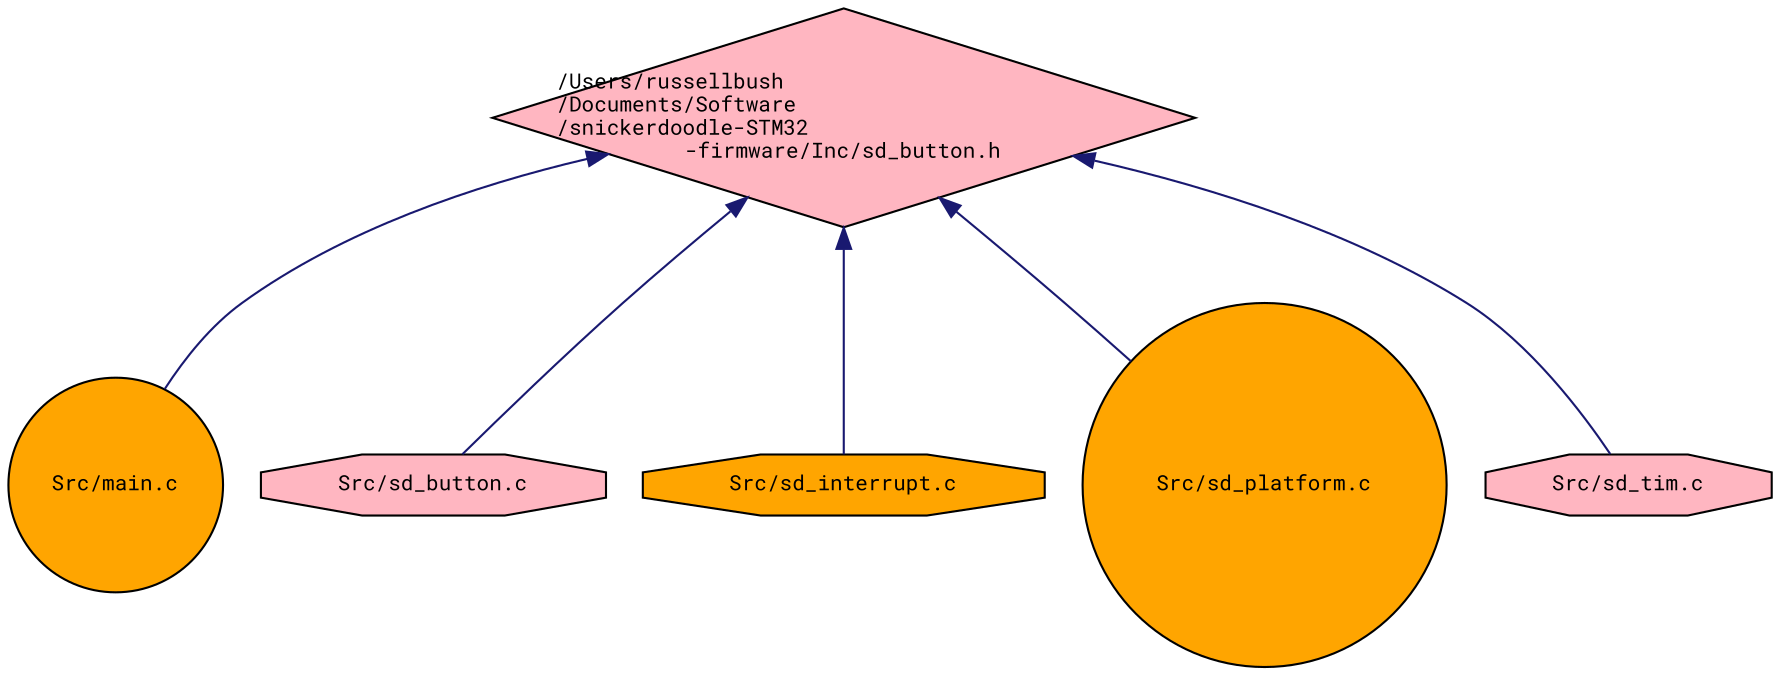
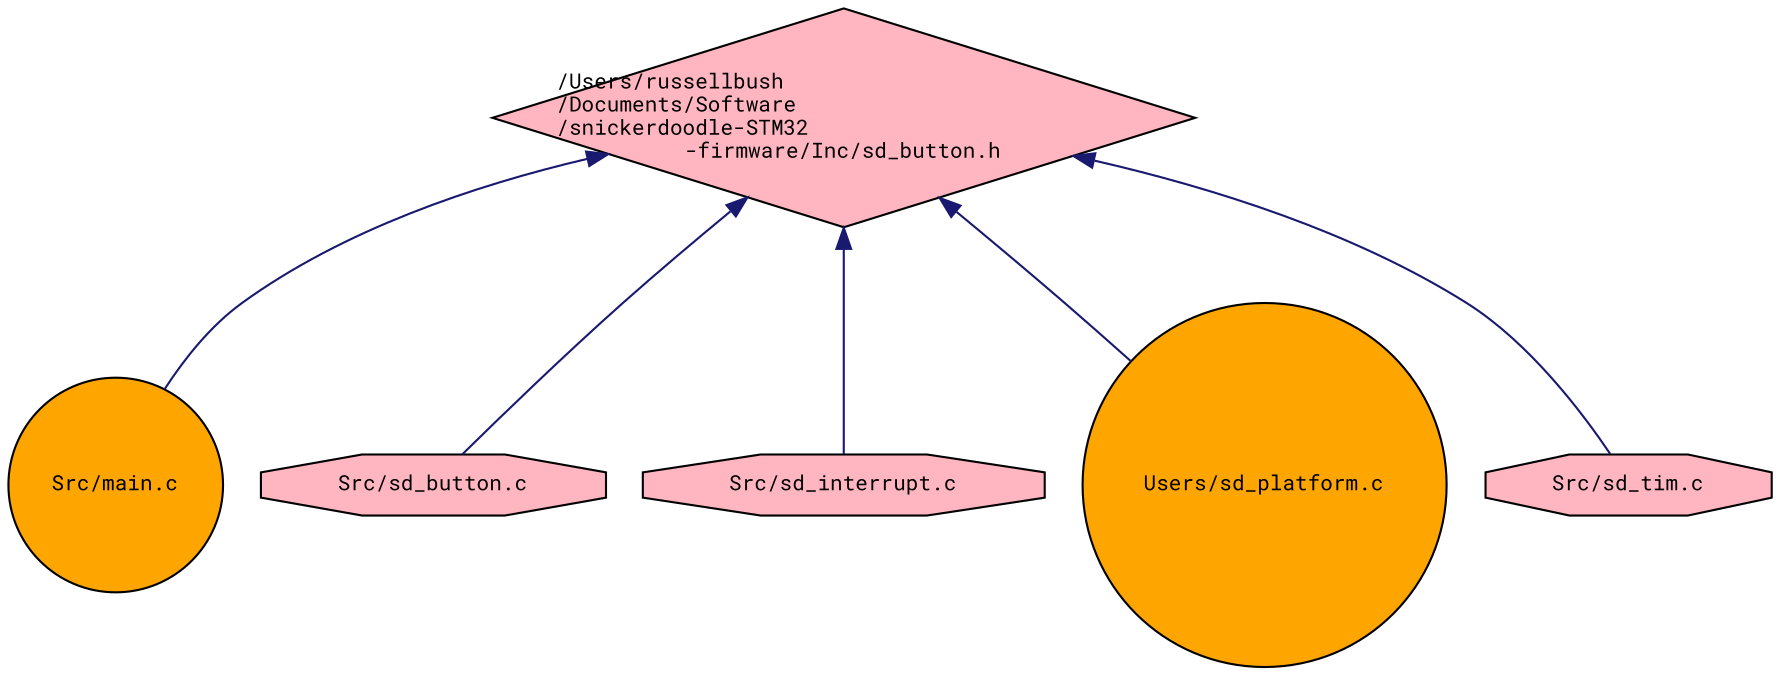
(844, 485) -> (844, 485)
(1265, 485) -> (1265, 485)
